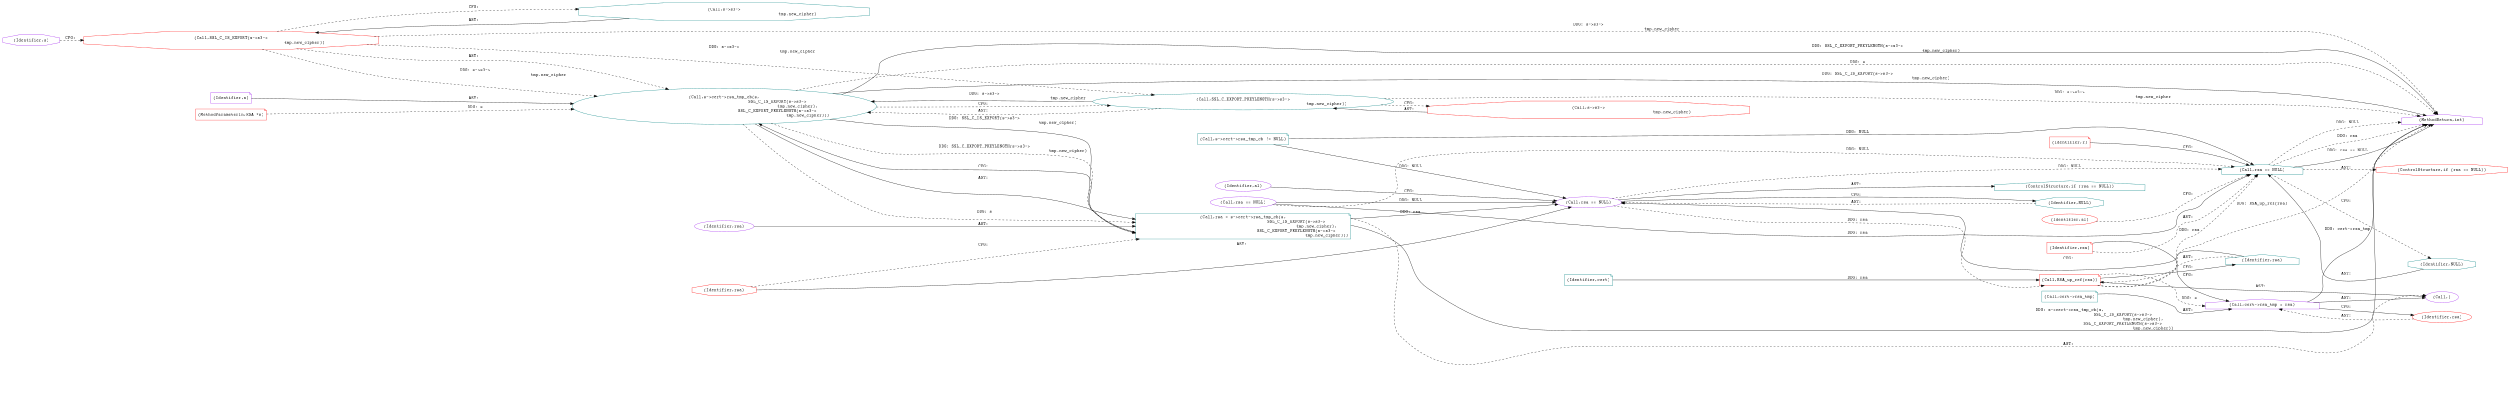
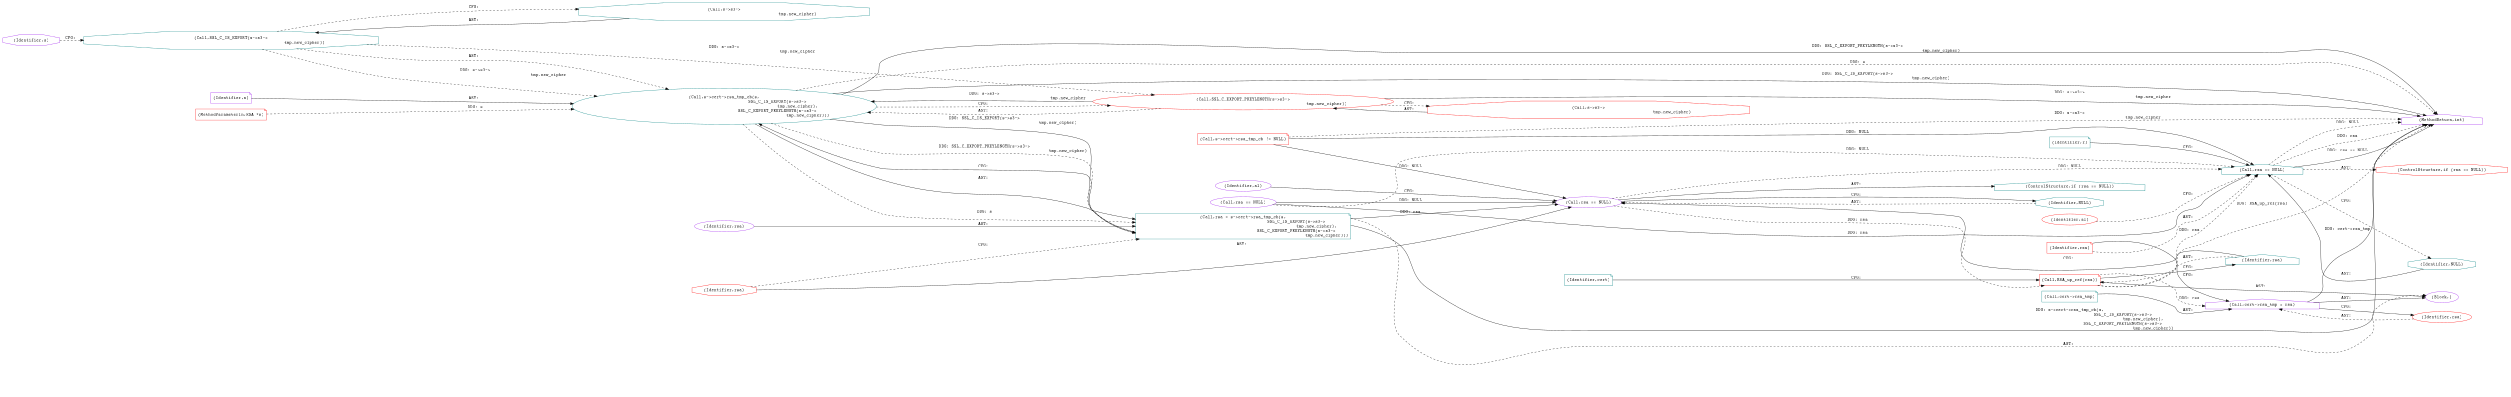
(1419, 31) -> (1843, 123)
(231, 40) -> (231, 40)
(1901, 98) -> (1901, 98)
(1243, 102) -> (1243, 102)
(1243, 139) -> (1243, 139)
(2070, 142) -> (2070, 142)
(1858, 278) -> (1858, 278)
(2442, 297) -> (2442, 297)
(2189, 298) -> (2189, 298)
